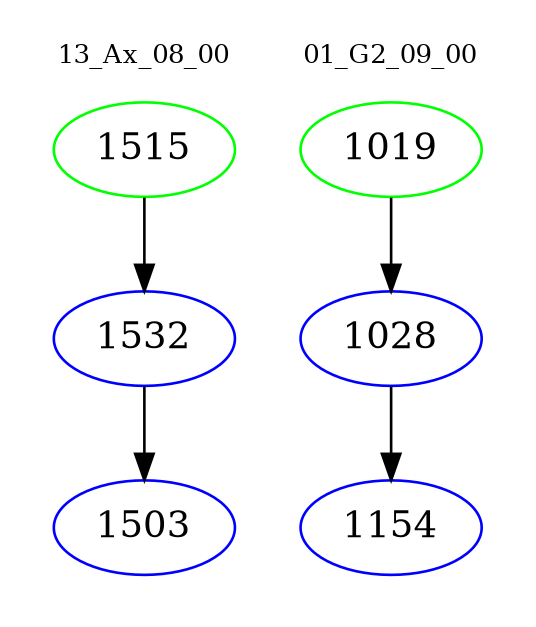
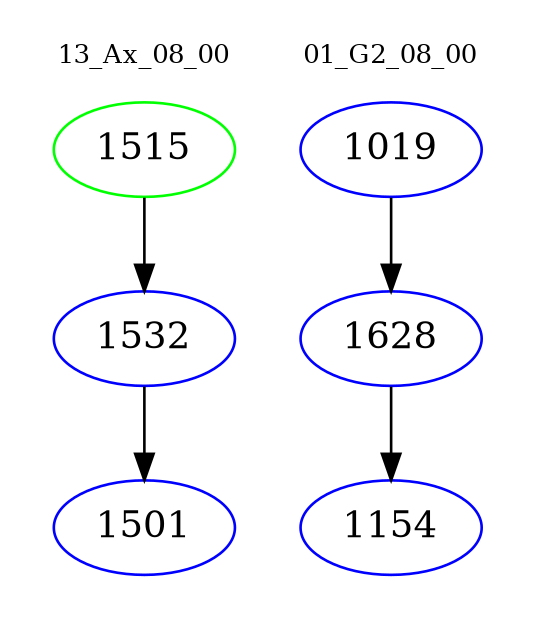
(391, 56) -> (391, 56)
(391, 150) -> (391, 150)
(391, 339) -> (391, 339)
(144, 528) -> (144, 528)
